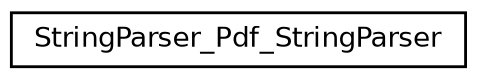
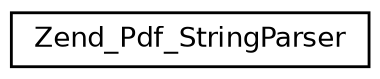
(238, 40) -> (190, 40)
